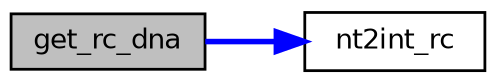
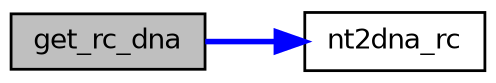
(395, 42) -> (395, 42)
